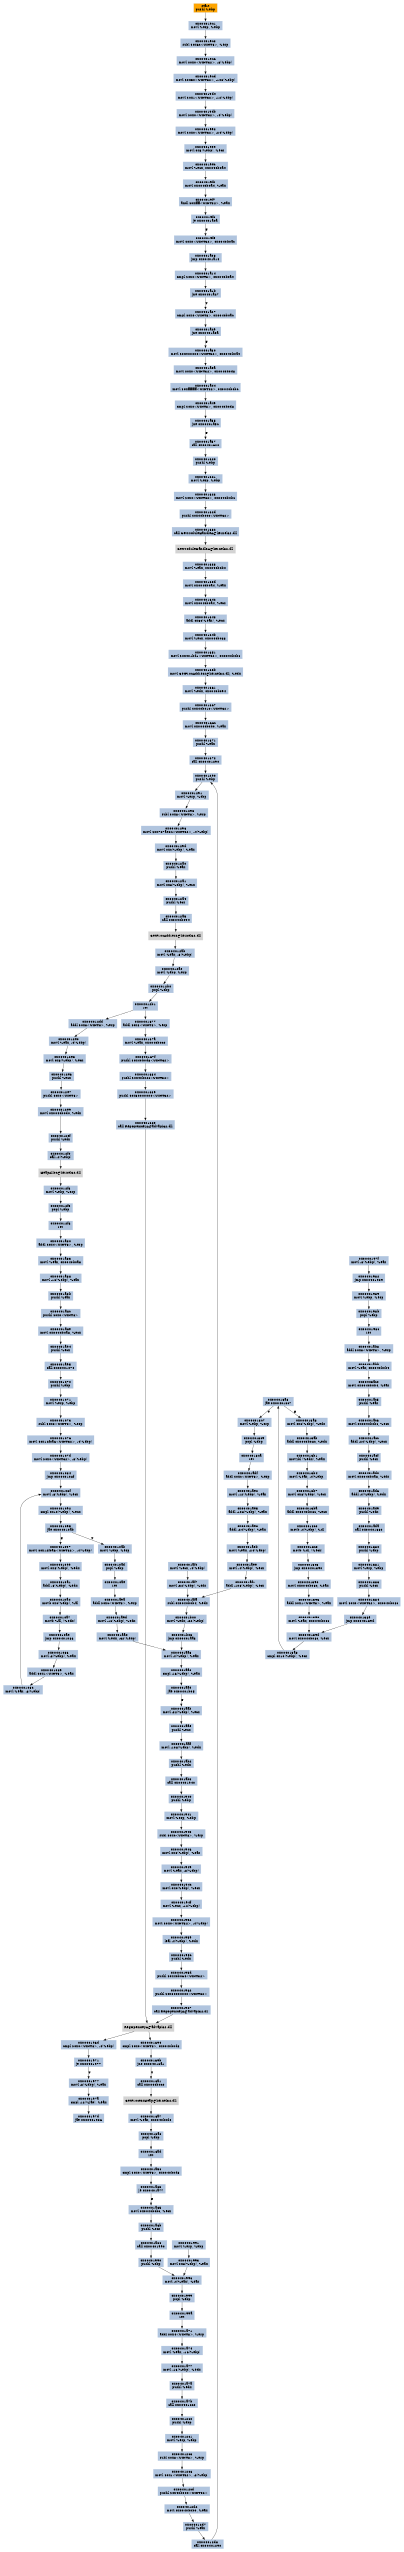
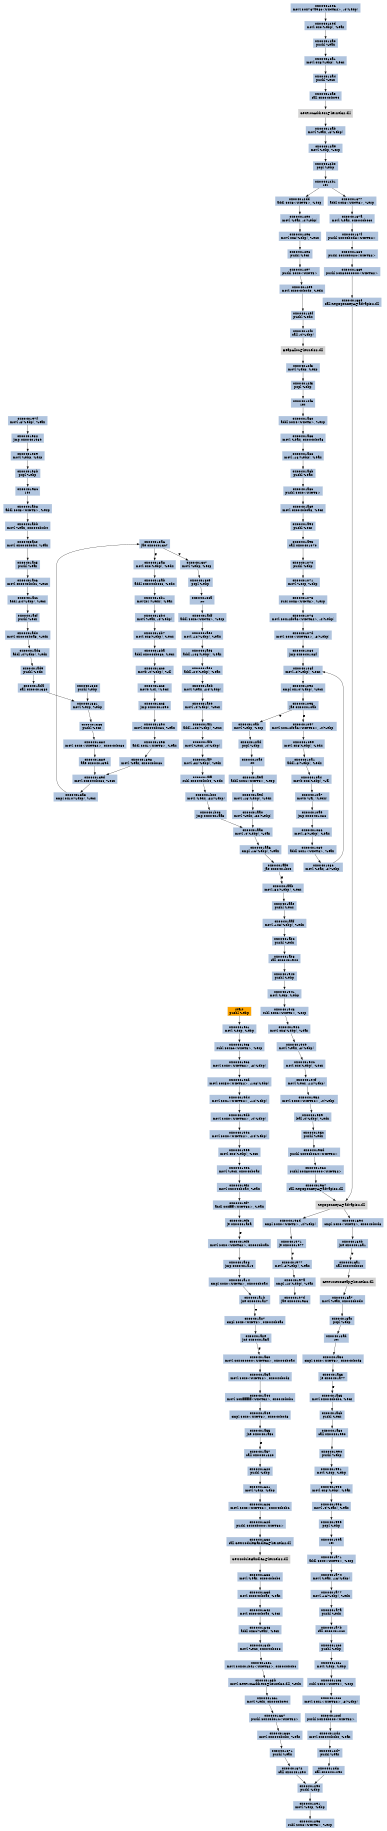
(180, 821) -> none
(369, 1537) -> (60, 696)
(219, 1592) -> (203, 734)
(360, 1619) -> (95, 762)
(89, 2101) -> (295, 1282)
(165, 2271) -> (332, 1461)
